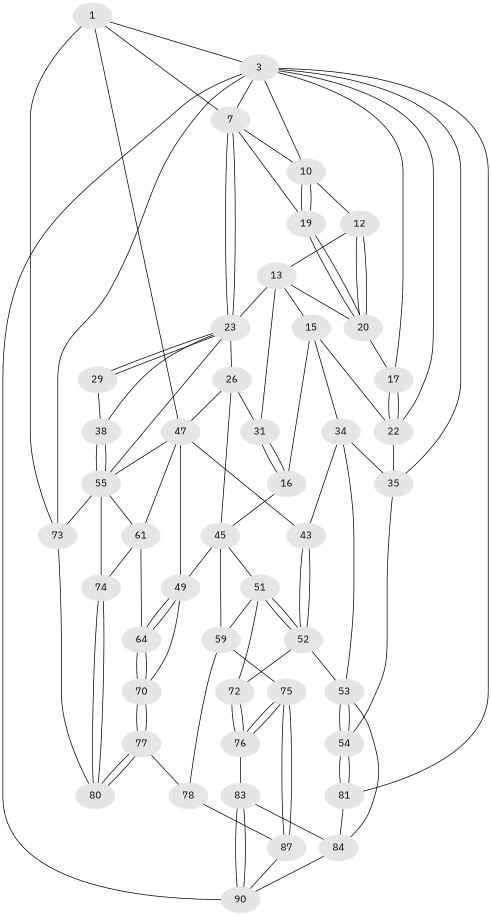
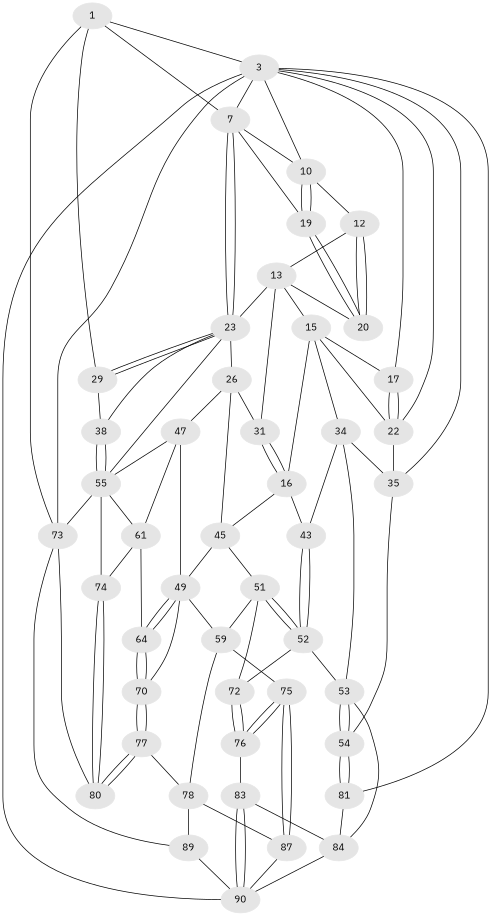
(134, 214) -> (78, 189)
(378, 354) -> (352, 354)
(243, 484) -> (296, 510)
(221, 588) -> (201, 614)
none -> (188, 848)
